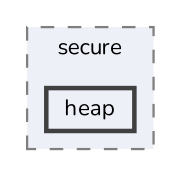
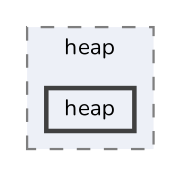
(90, 49) -> (90, 49)
